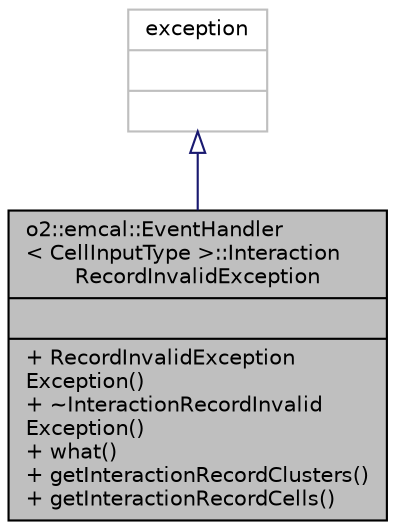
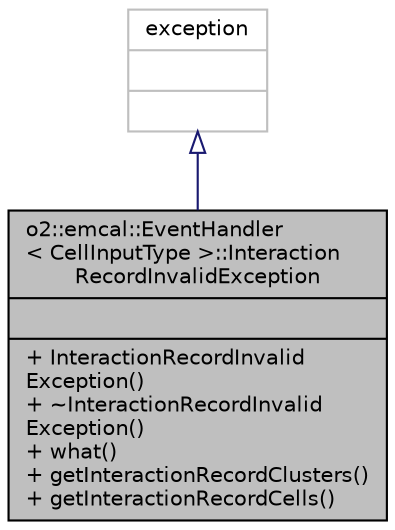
(161, 358) -> (166, 358)
